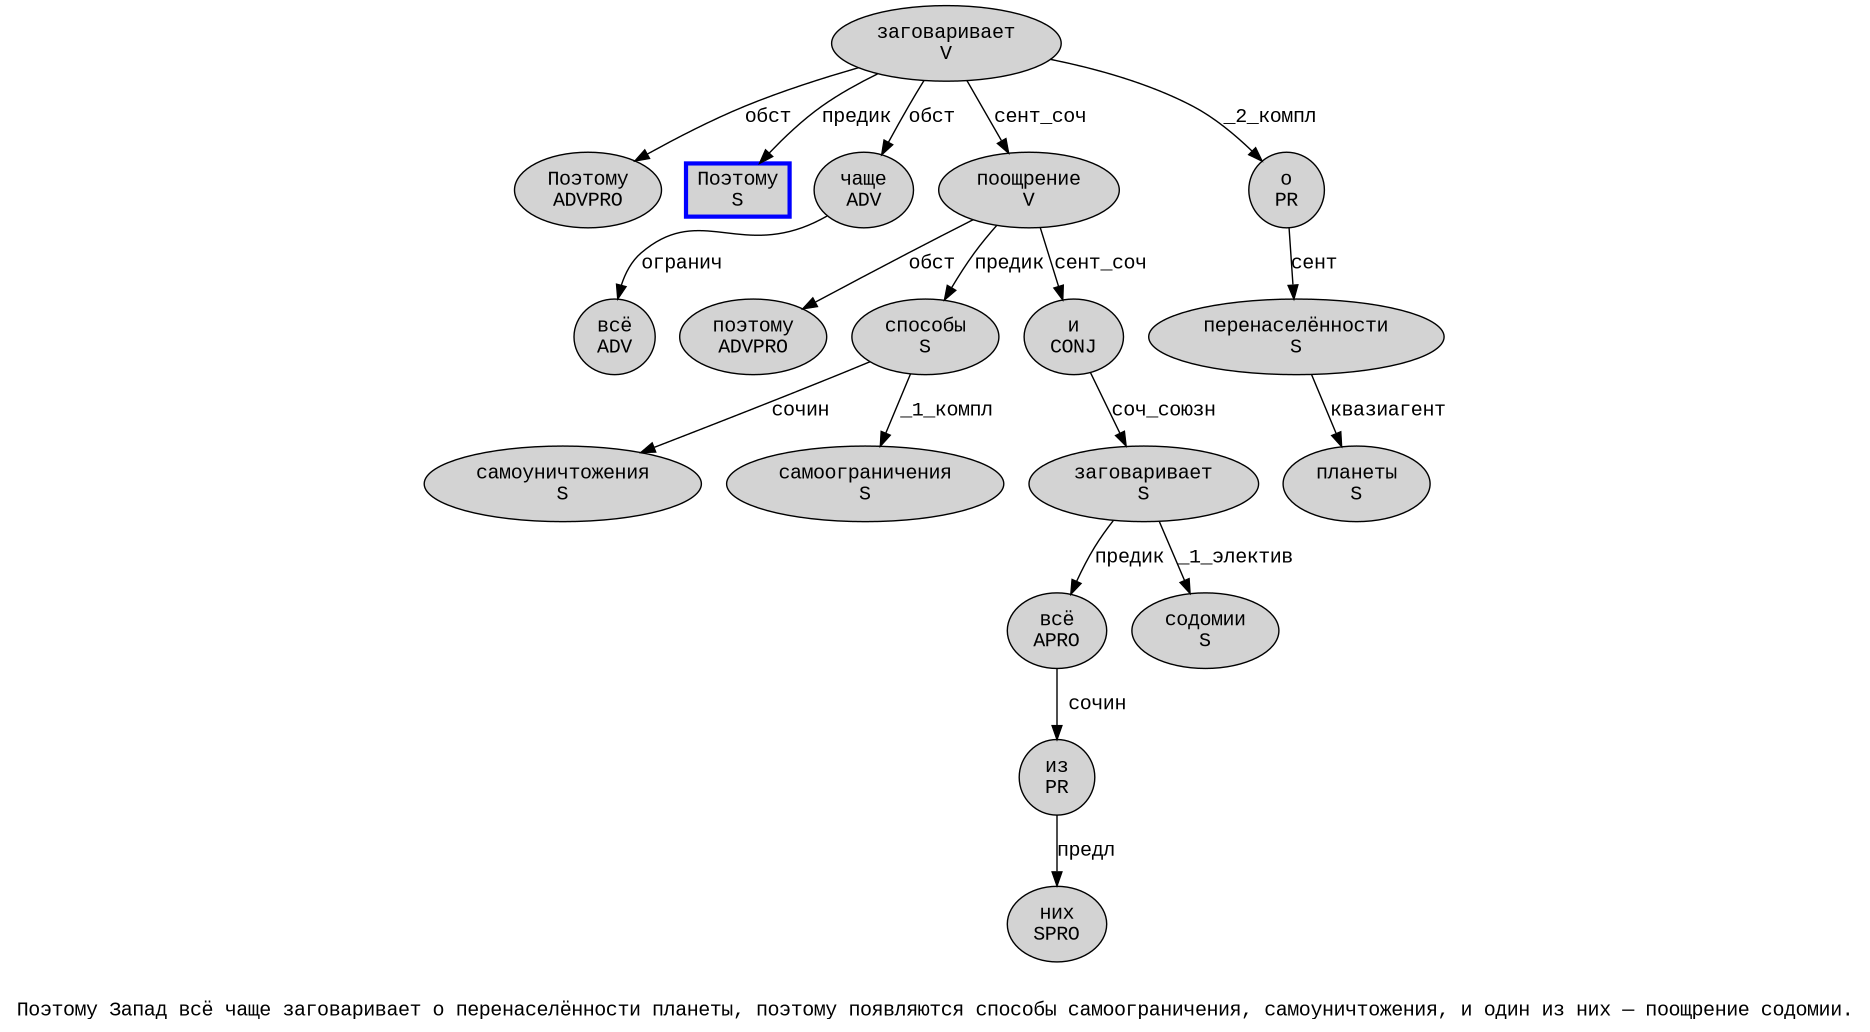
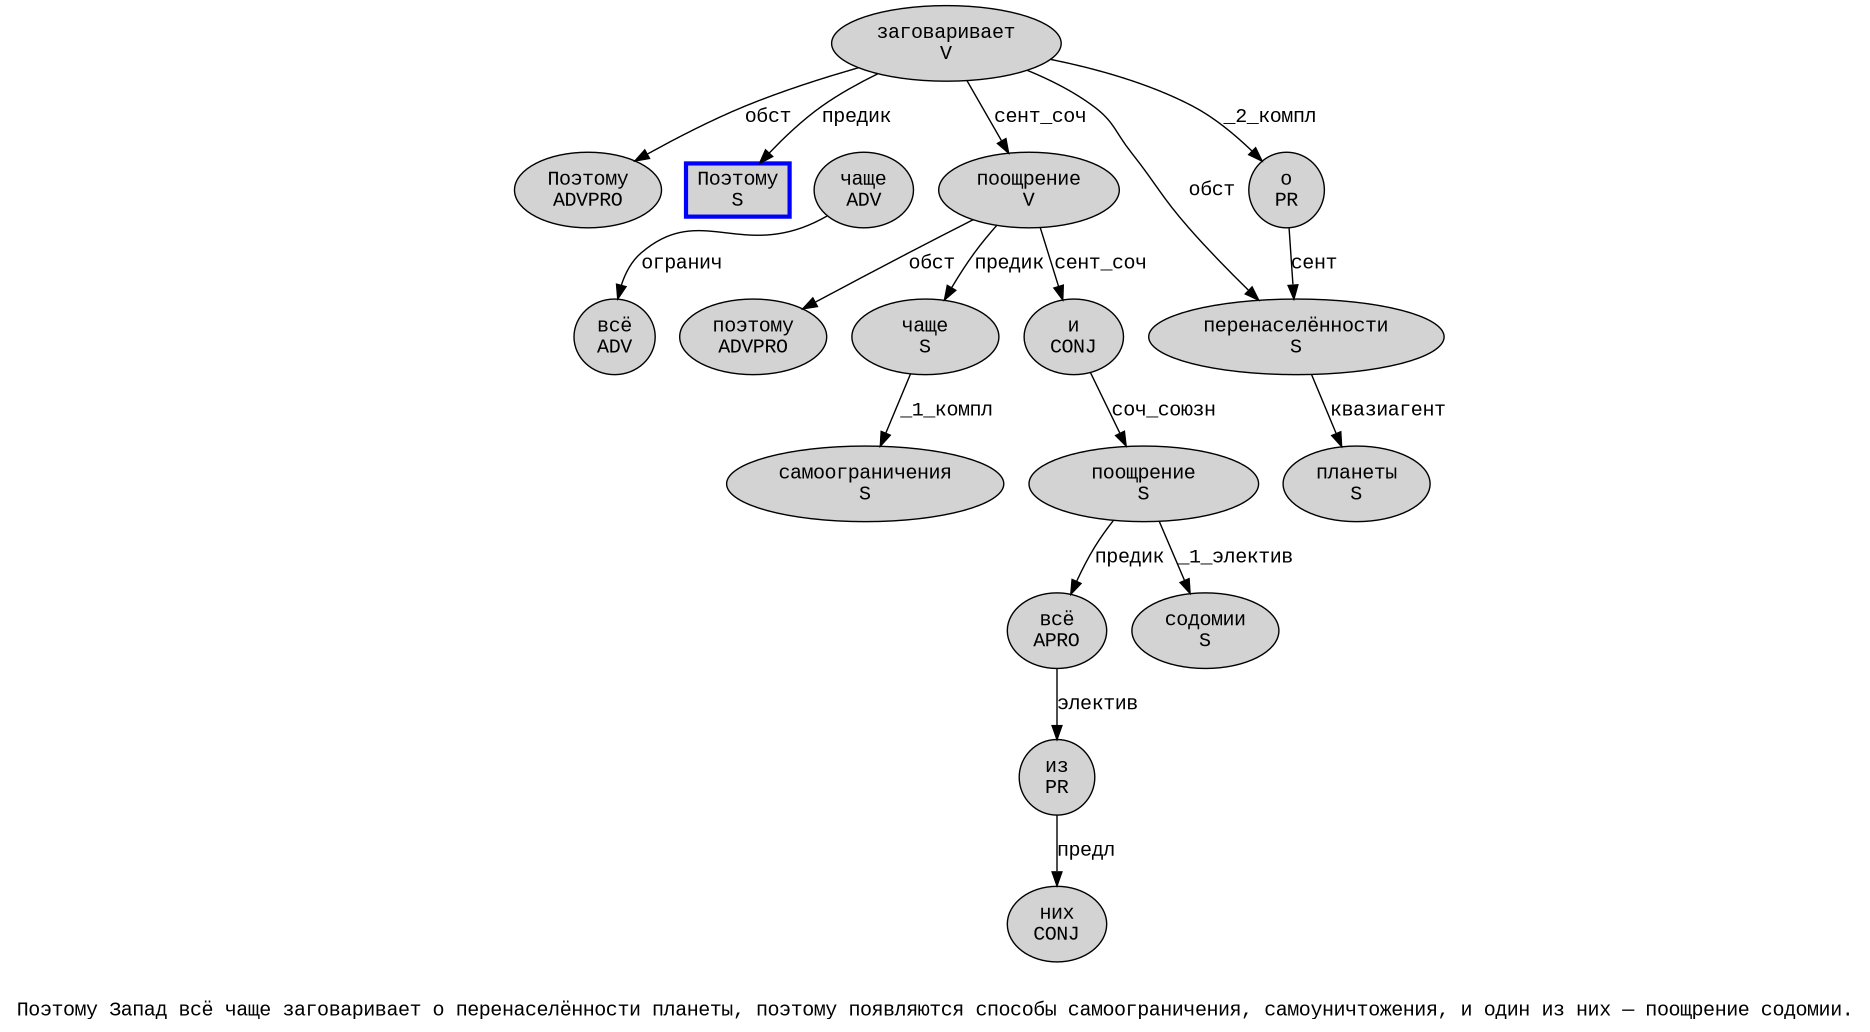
(906, 111) -> (1145, 171)
(925, 337) -> (925, 337)
(563, 484) -> none
(1144, 484) -> (1144, 484)
(1098, 704) -> (1098, 704)
(1057, 924) -> (1057, 924)
